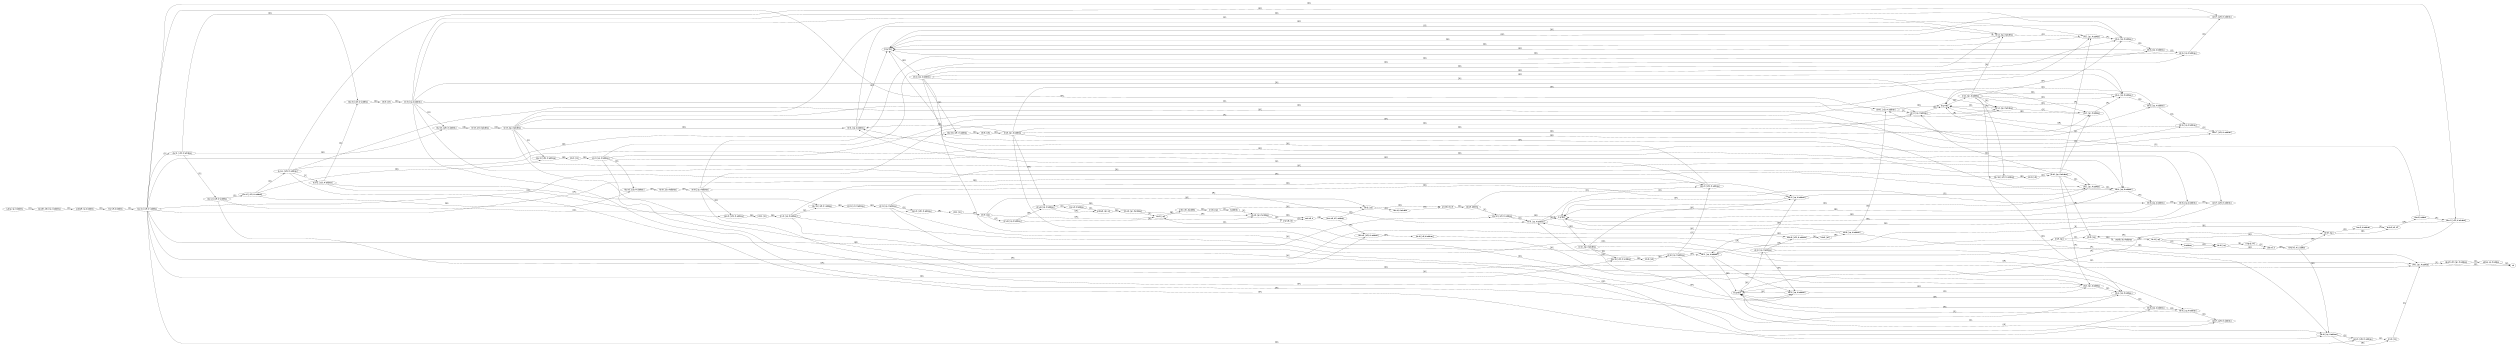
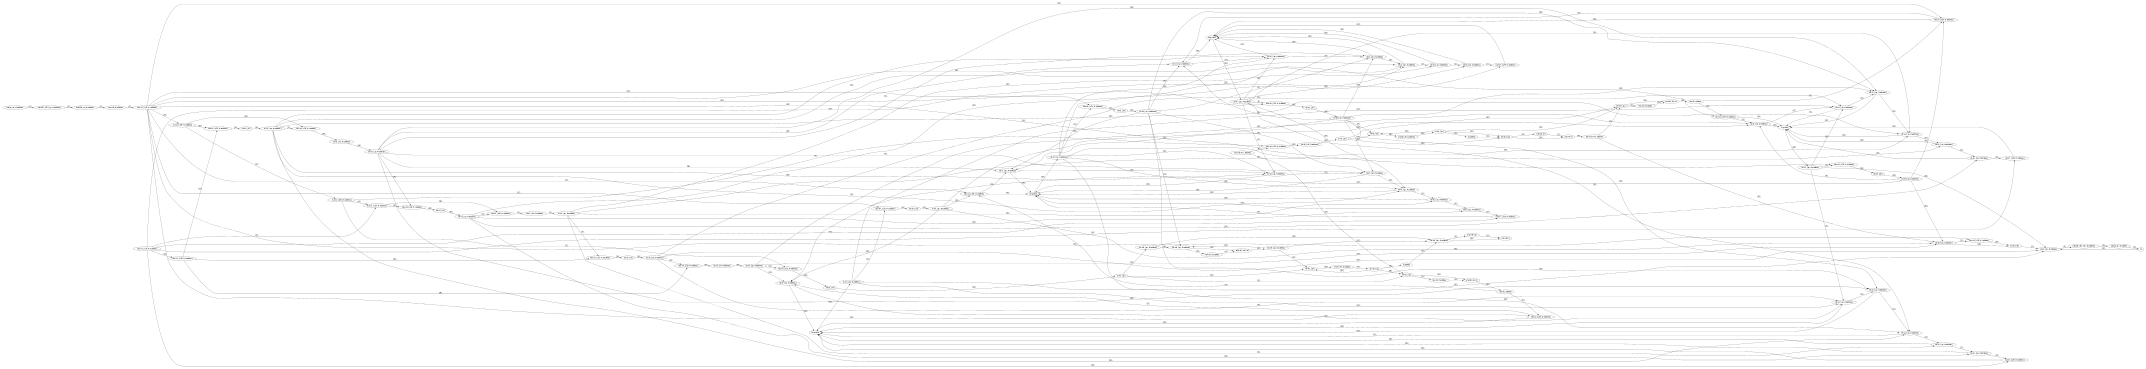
(269, 183) -> (269, 236)
(1319, 219) -> none
(1223, 223) -> (1342, 272)
(2471, 265) -> (2100, 249)
